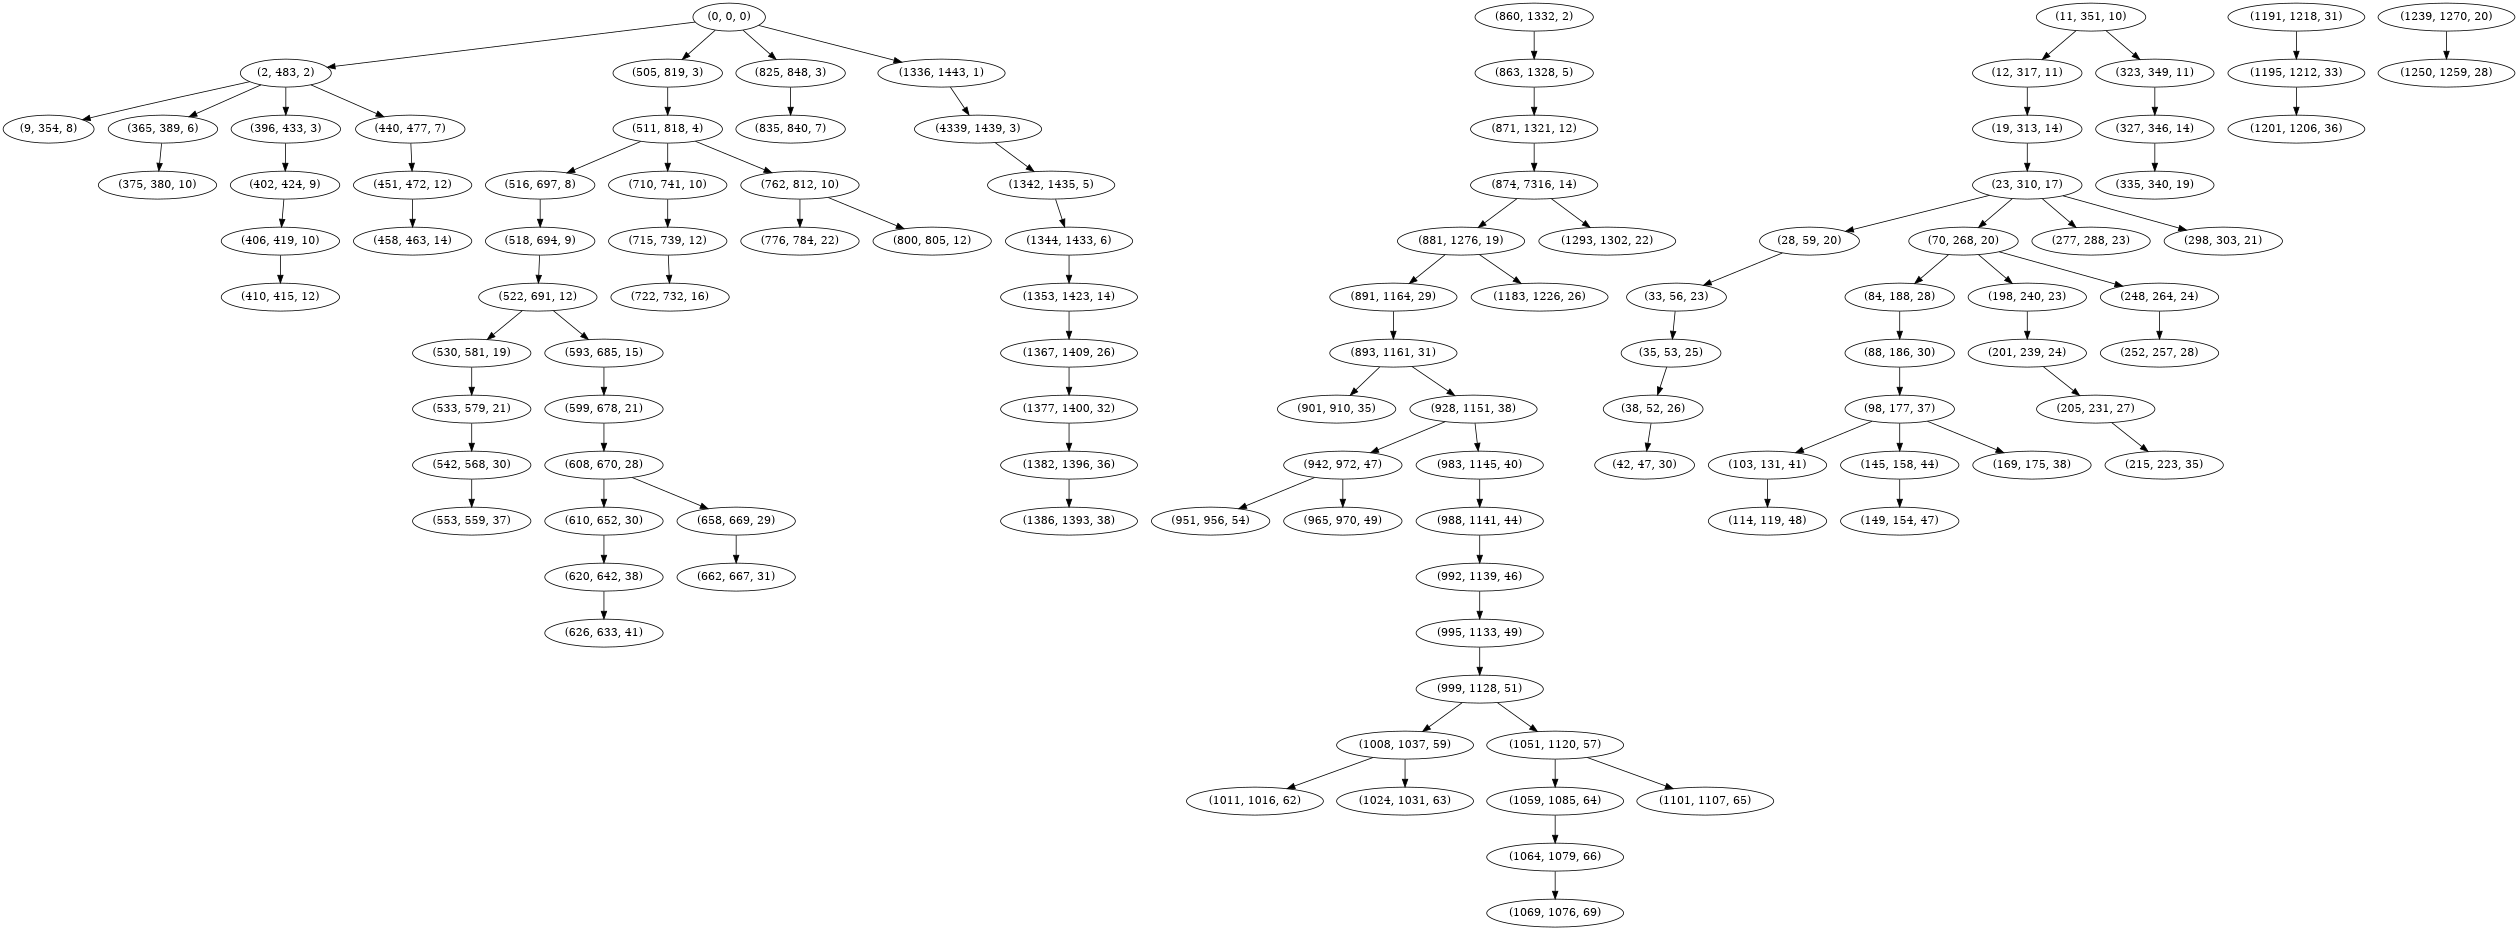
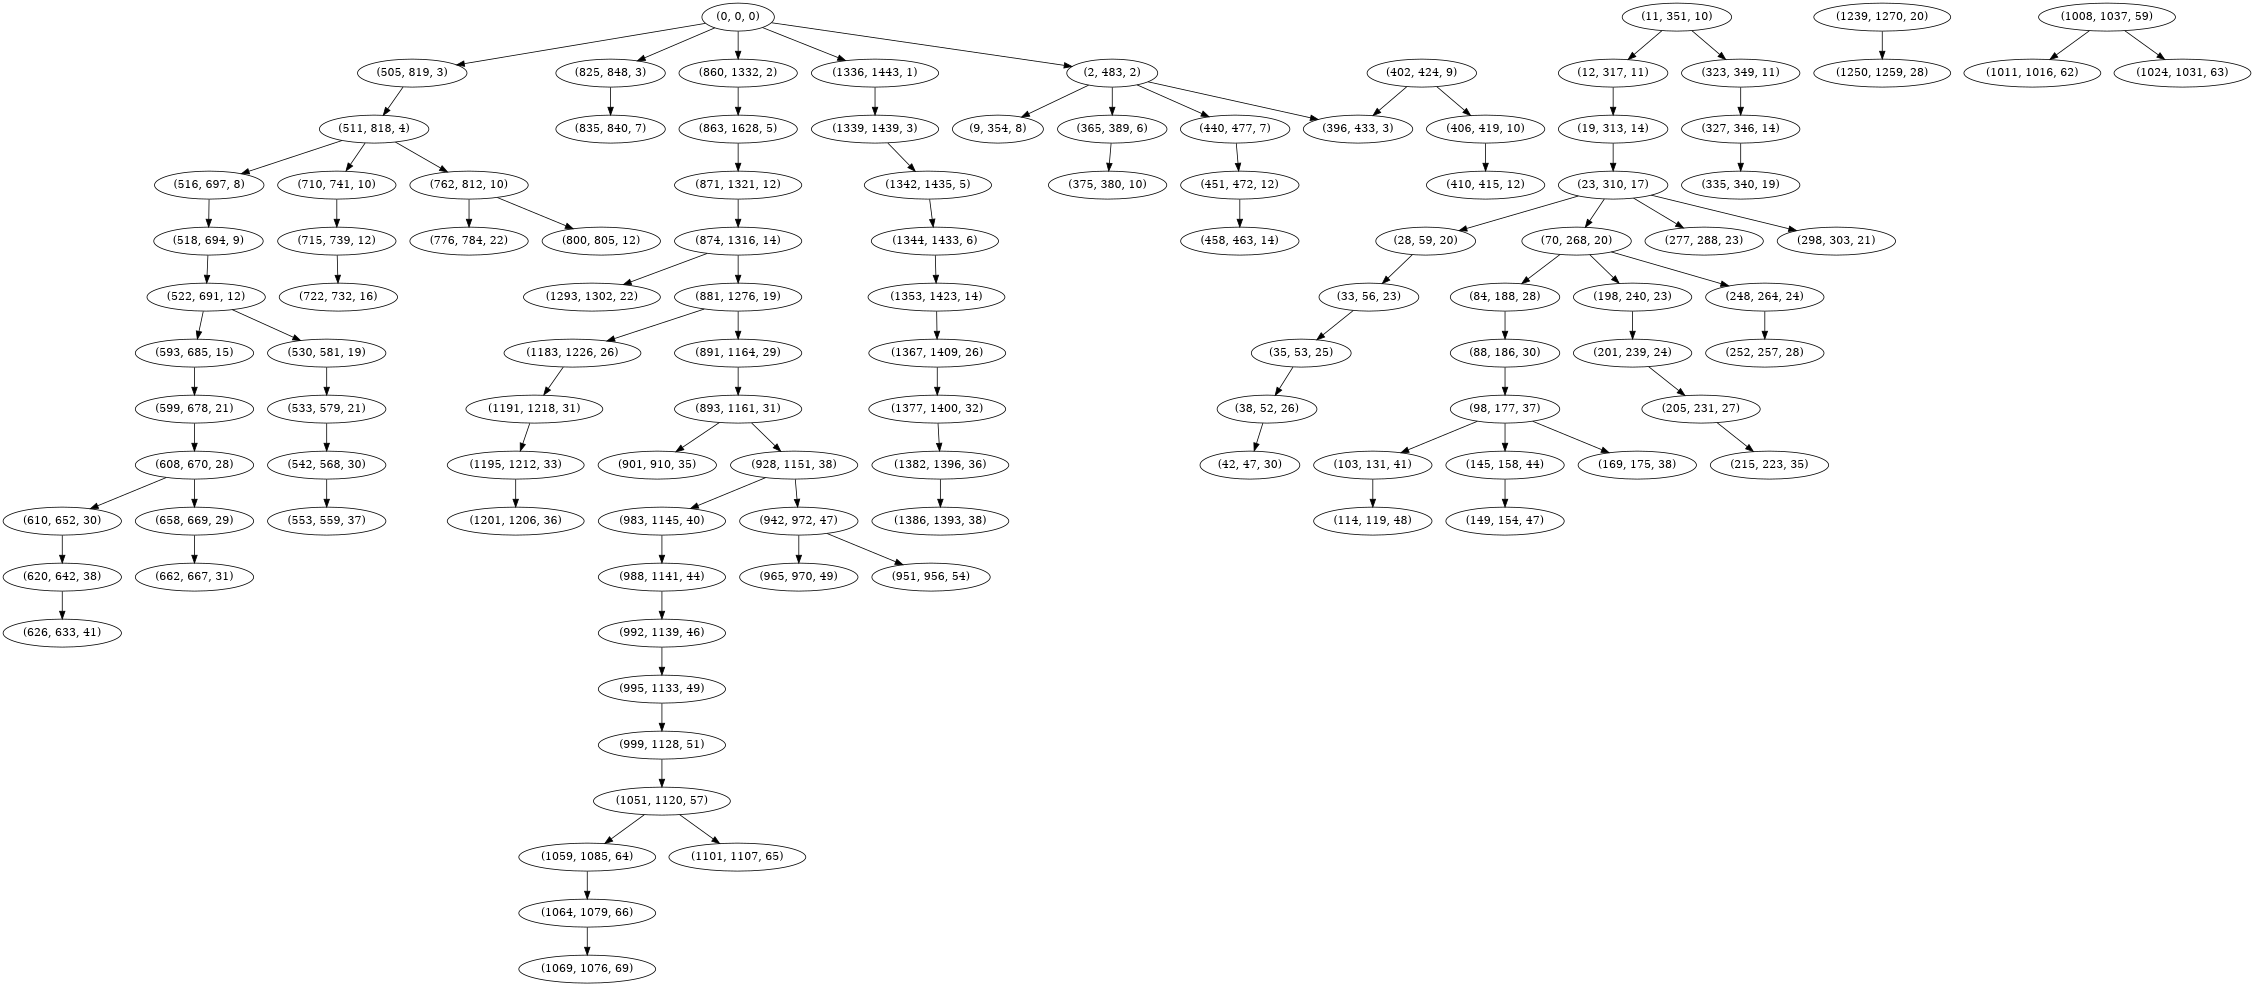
none -> (738, 41)
(1534, 73) -> (738, 129)
(978, 129) -> (875, 129)
(285, 153) -> (1393, 99)
(1534, 185) -> (738, 241)
none -> (556, 378)
(1446, 715) -> none
